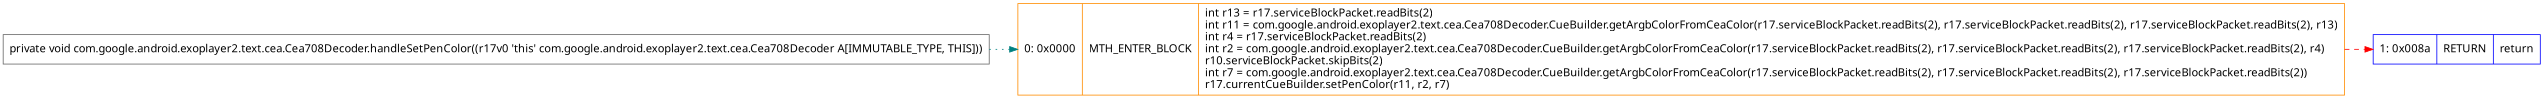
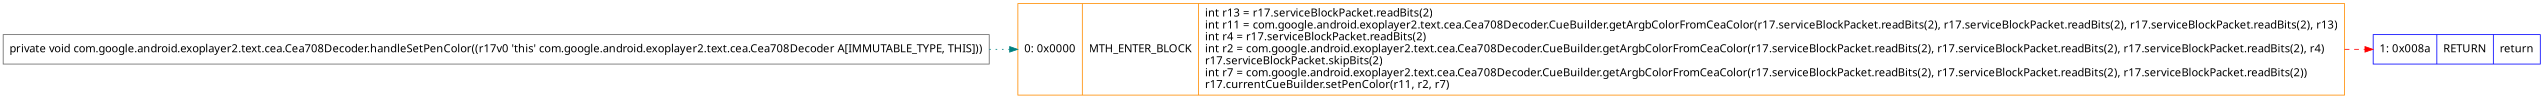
(1294, 61) -> (1294, 61)
